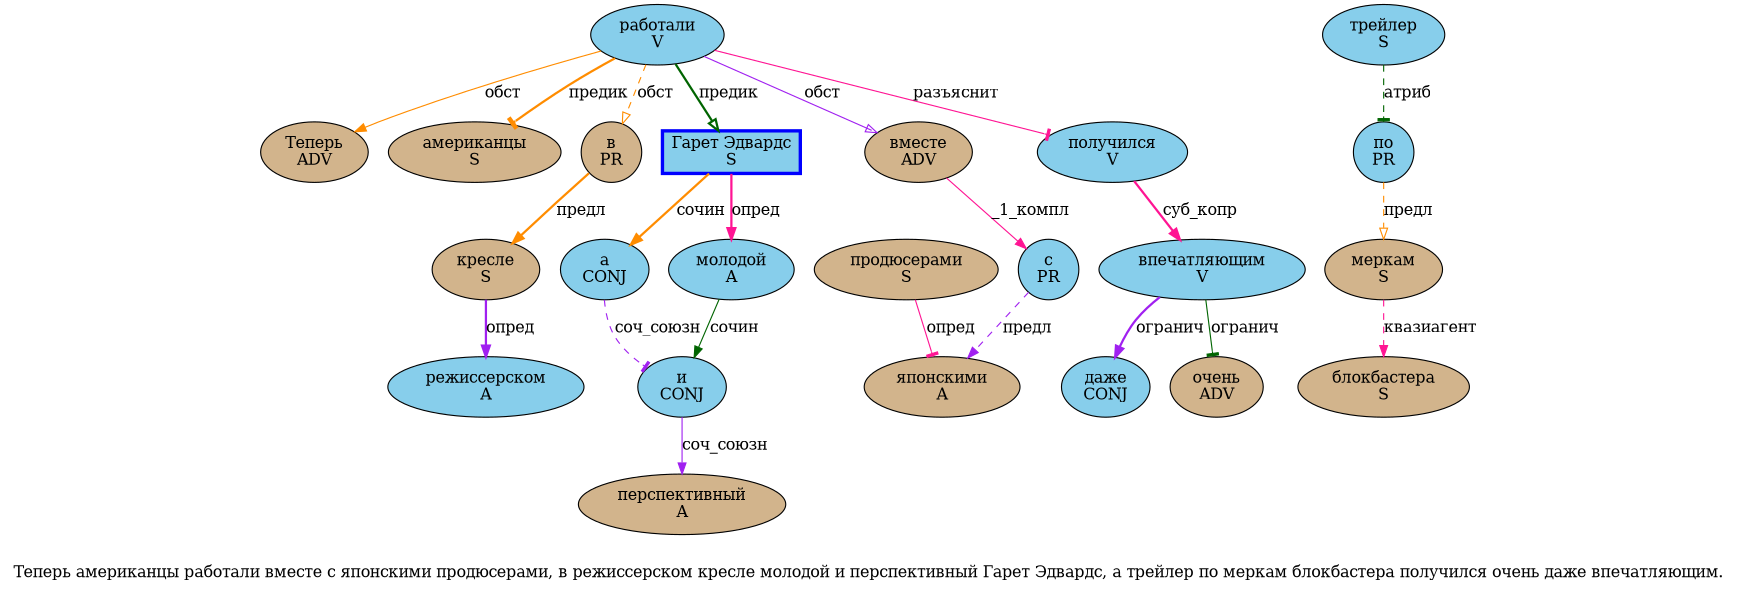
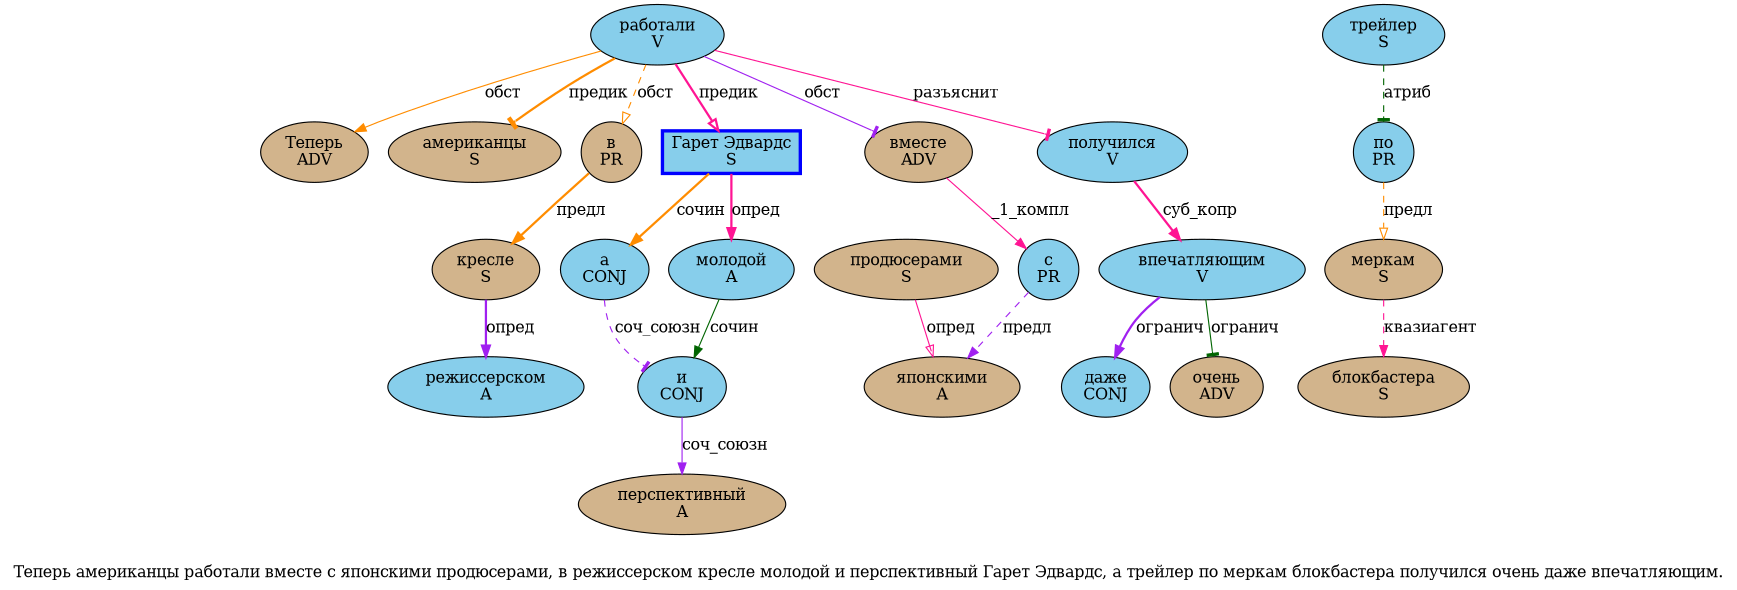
(694, 92) -> (694, 92)
(788, 93) -> (788, 93)
(923, 326) -> (923, 326)
